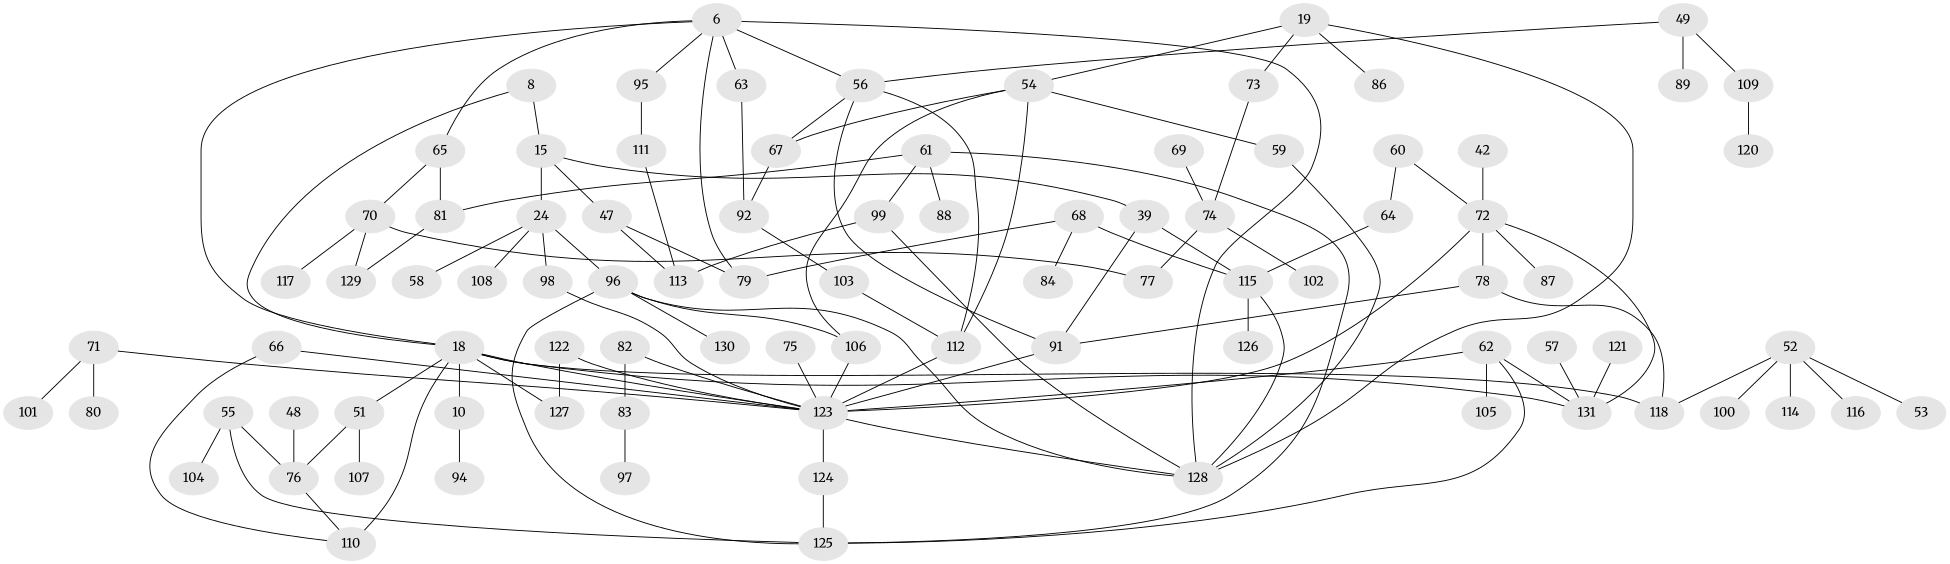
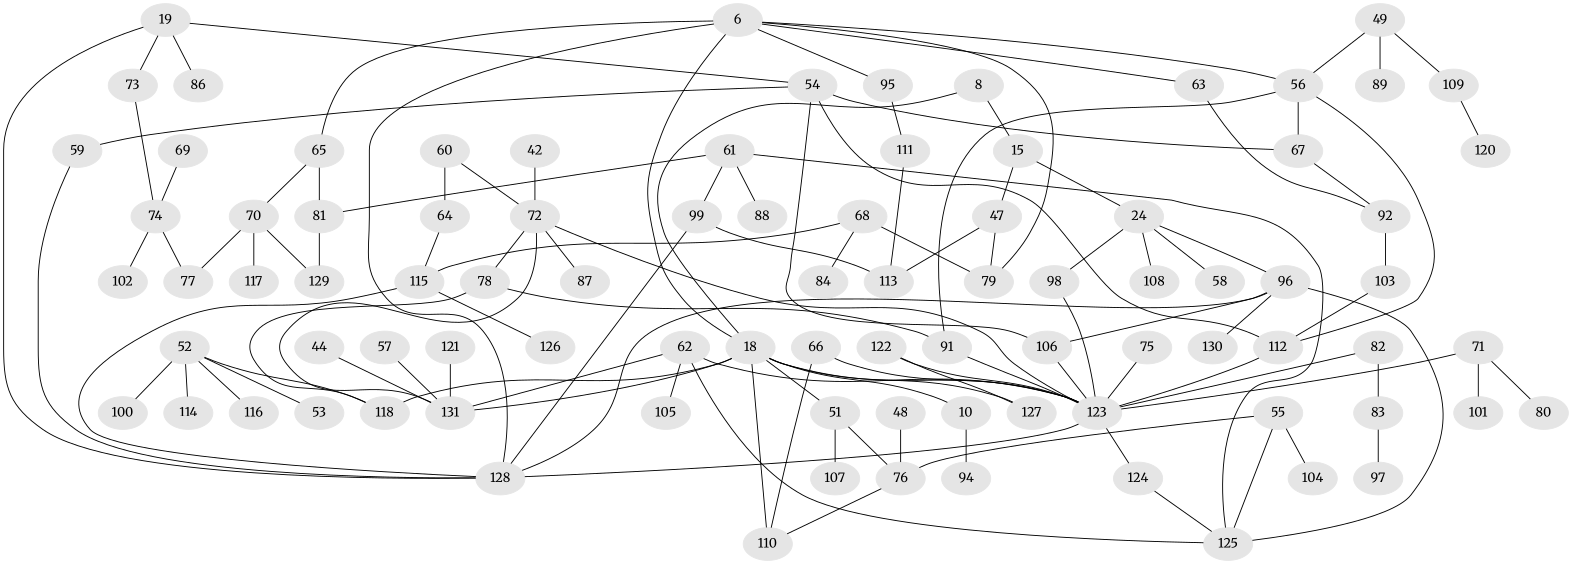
(1144, 217) -> none
none -> (319, 348)
